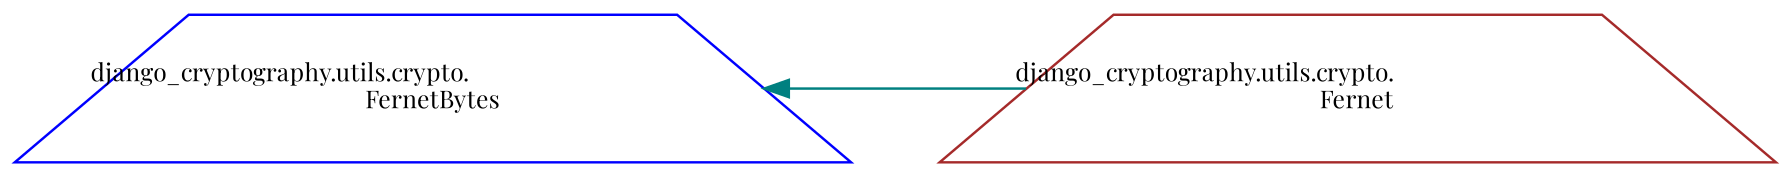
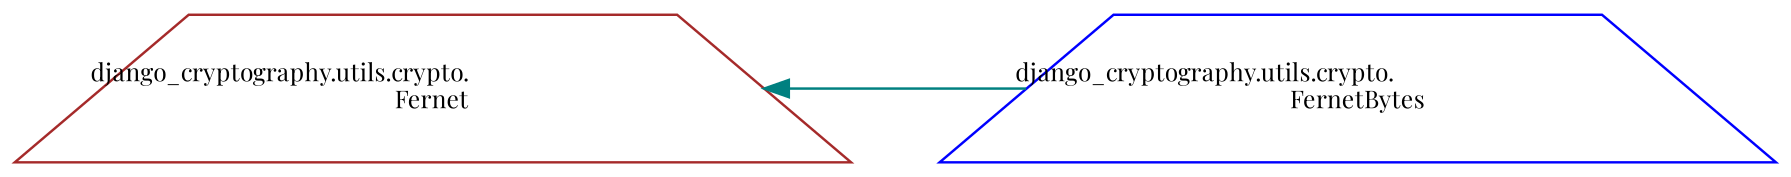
(908, 89) -> (908, 89)
